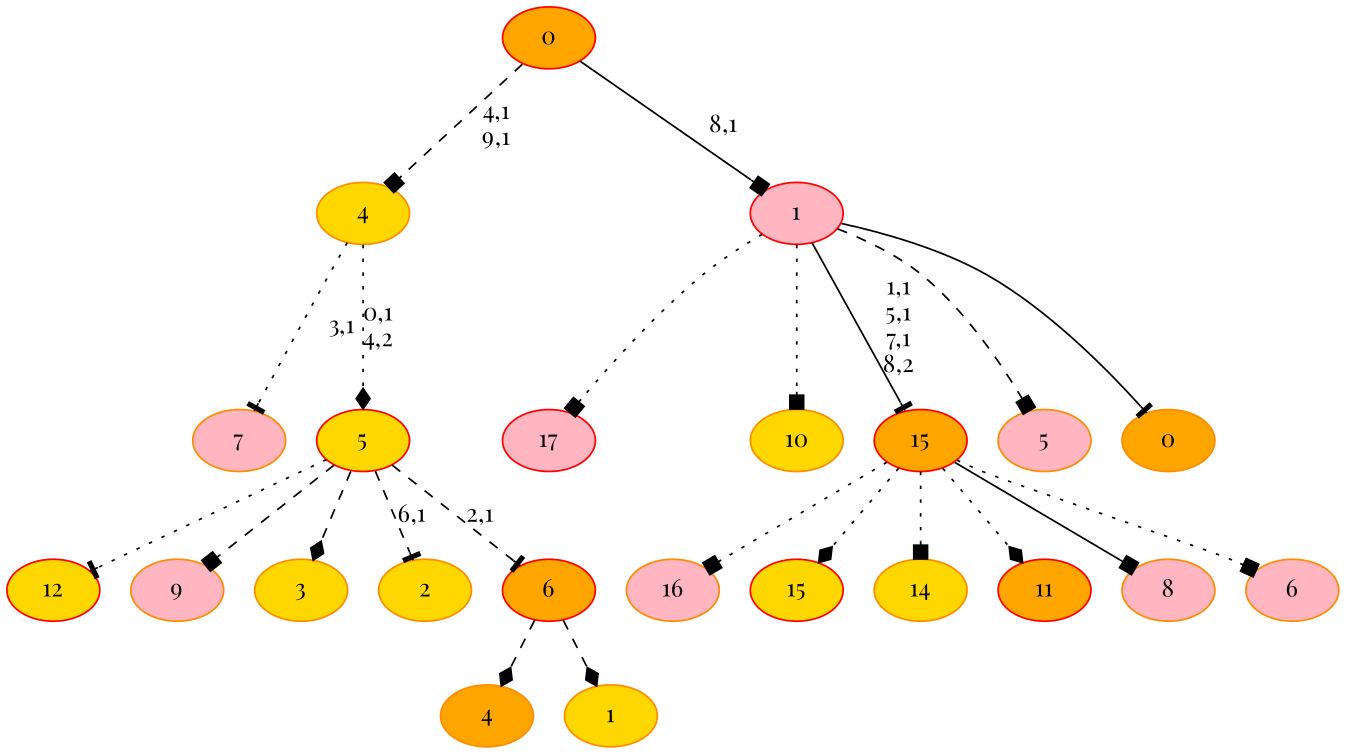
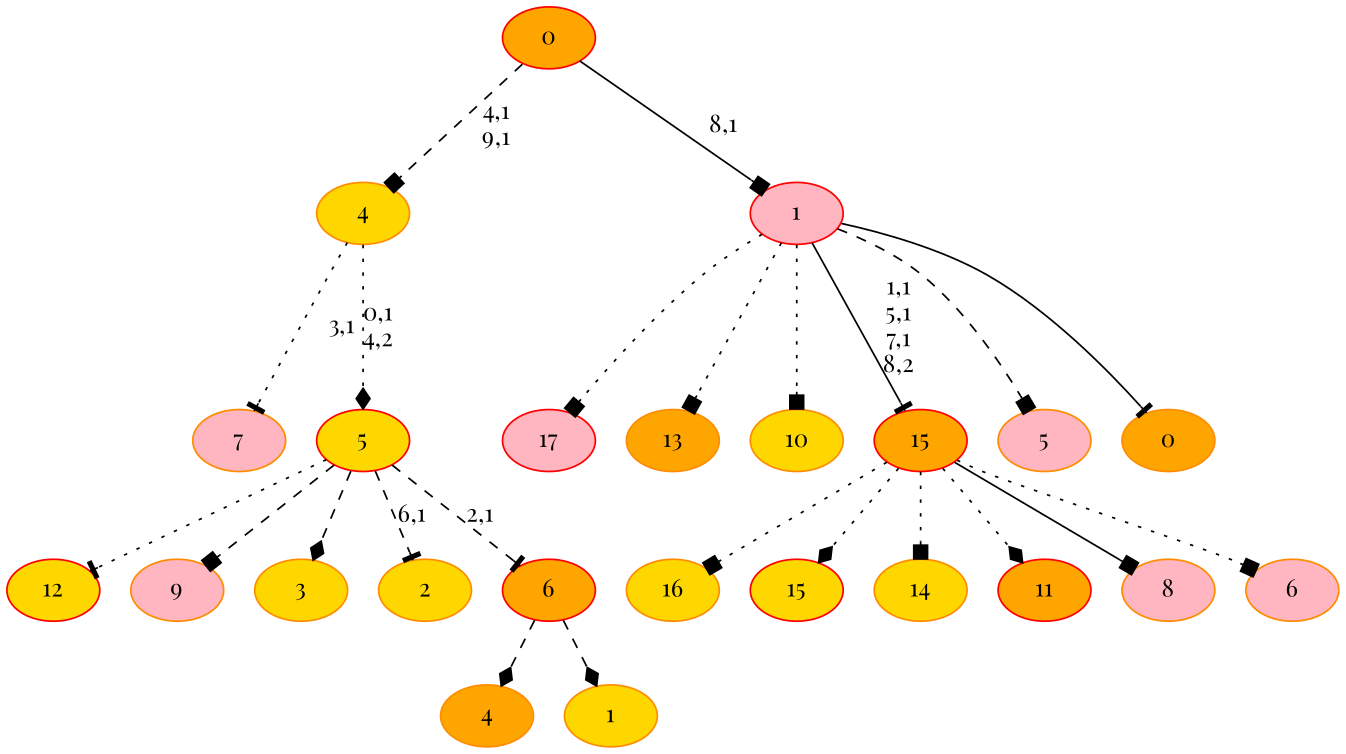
none -> (673, 441)
(673, 590) -> (673, 590)
